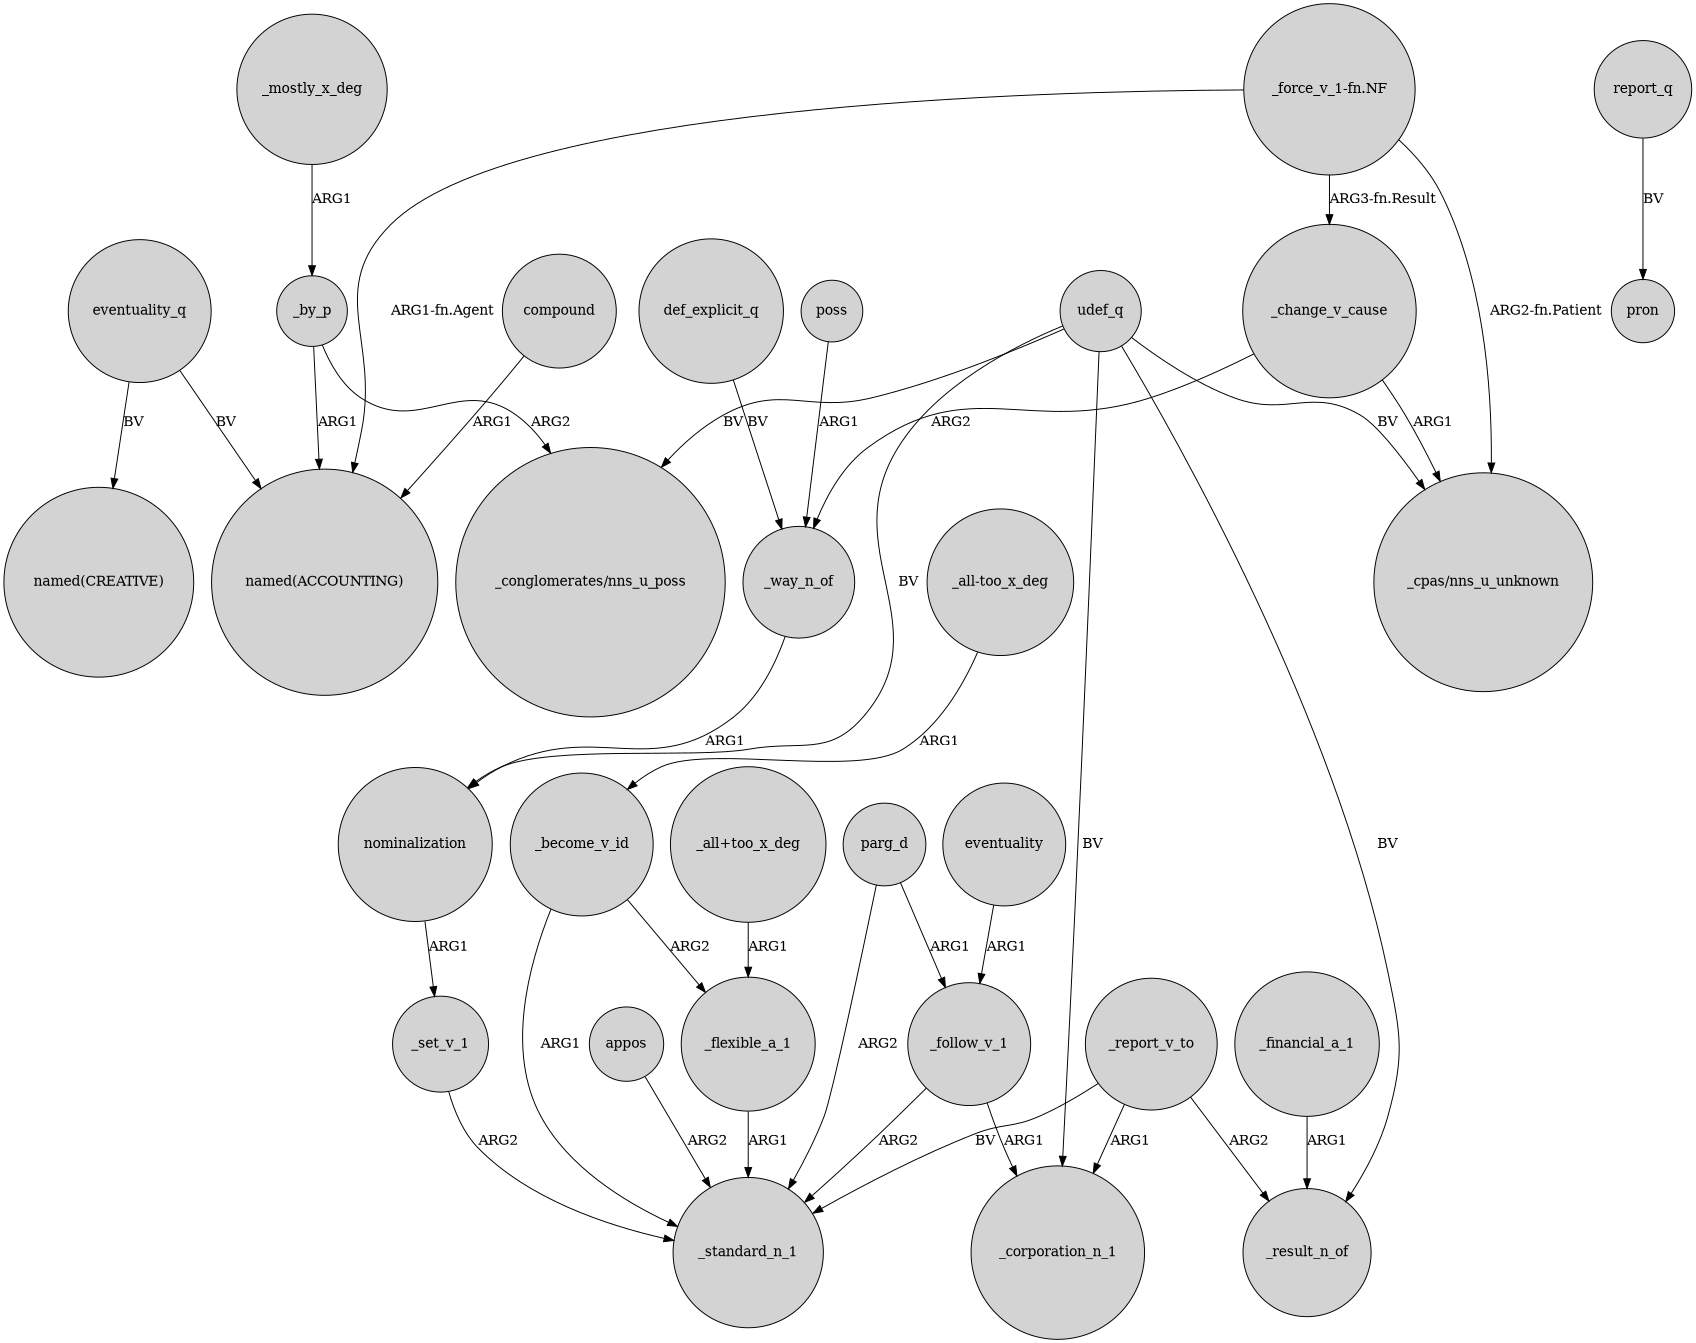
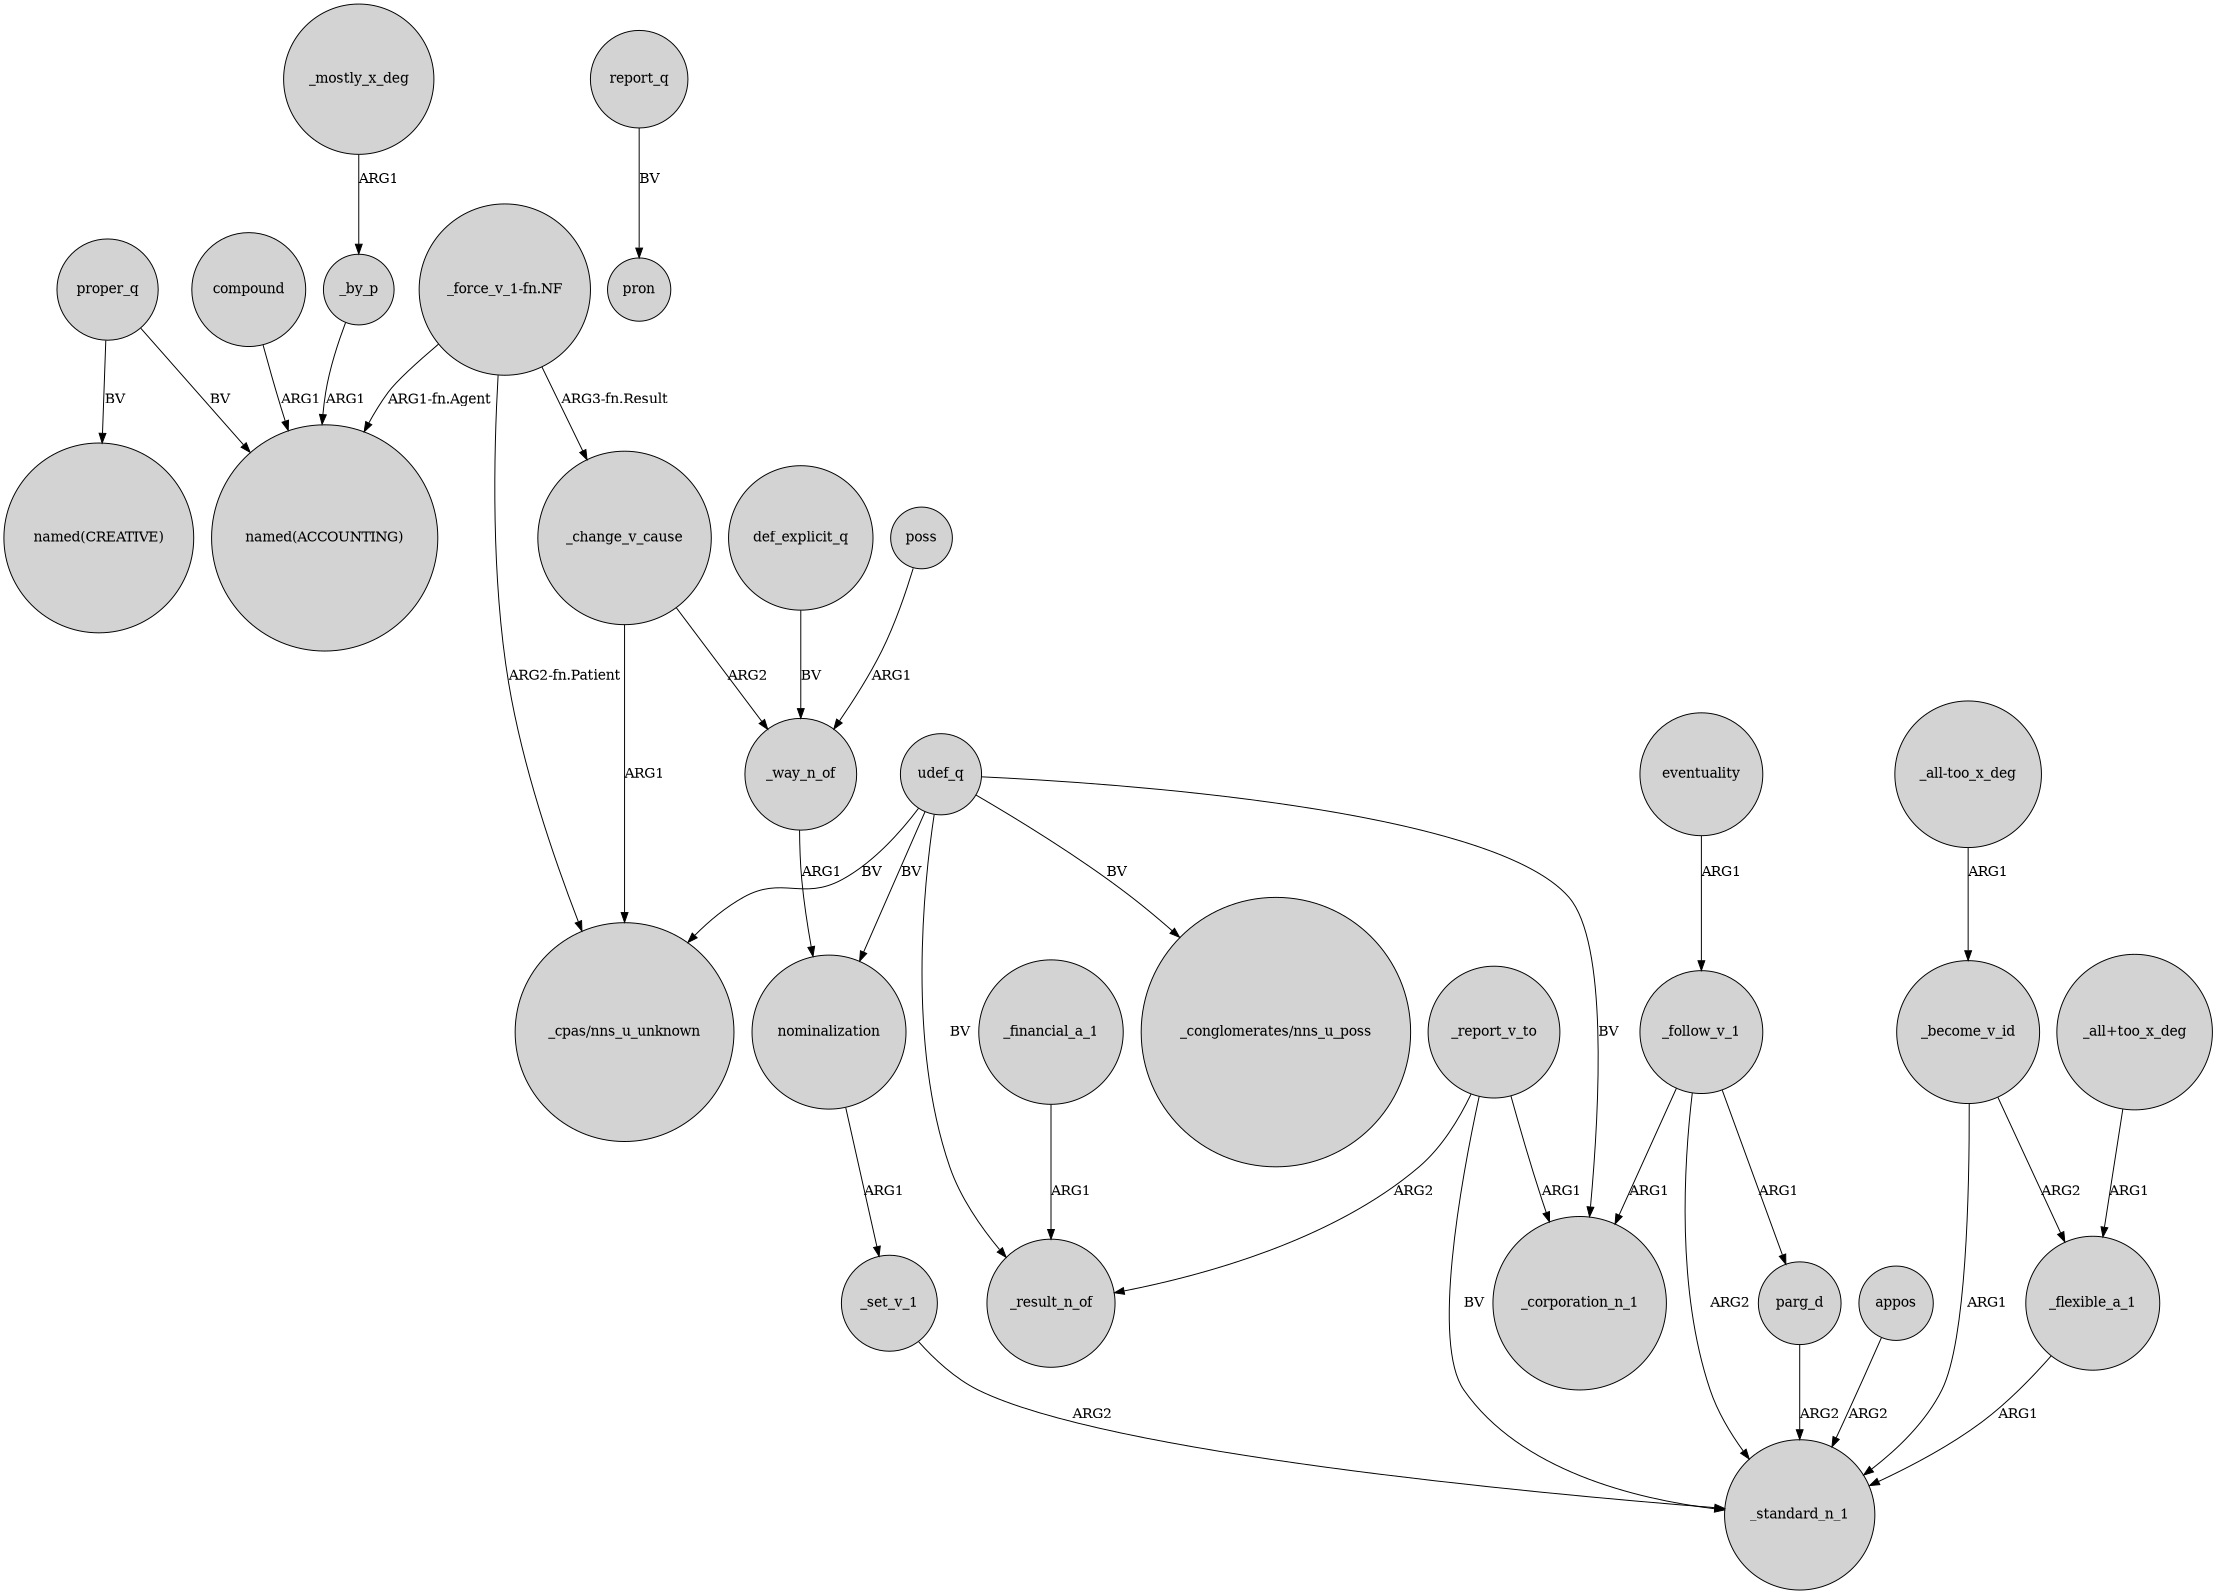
(140, 311) -> (108, 290)
(427, 408) -> none
(921, 930) -> (1752, 1173)
